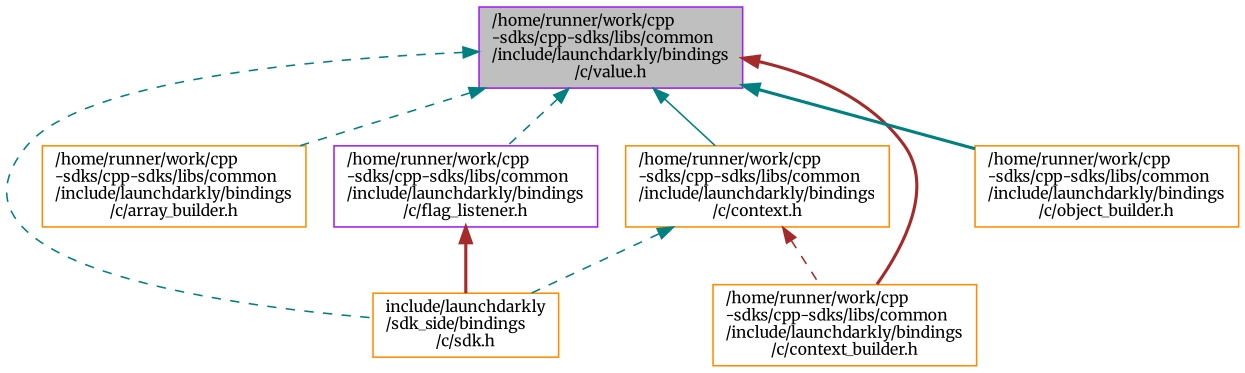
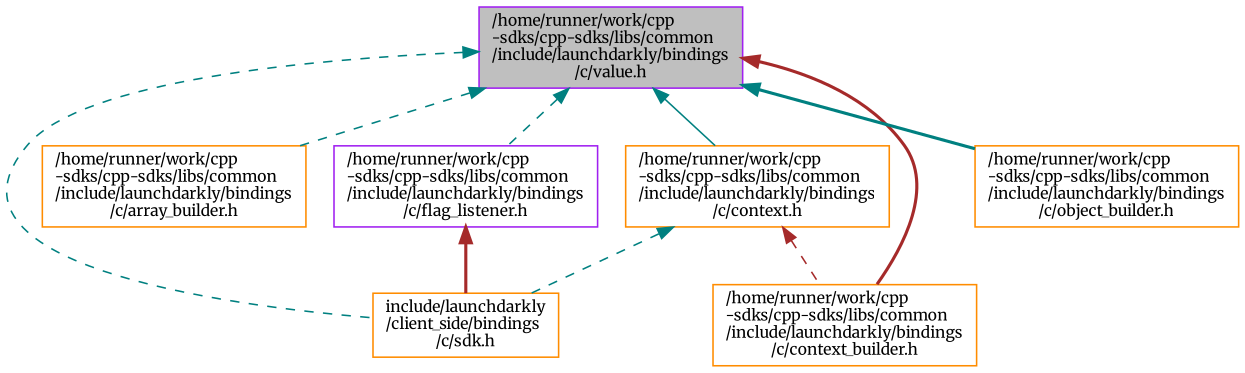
(466, 325) -> (466, 325)
